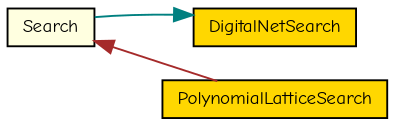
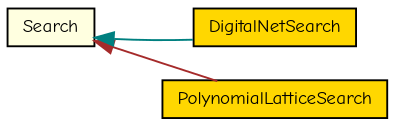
(134, 15) -> (154, 40)
